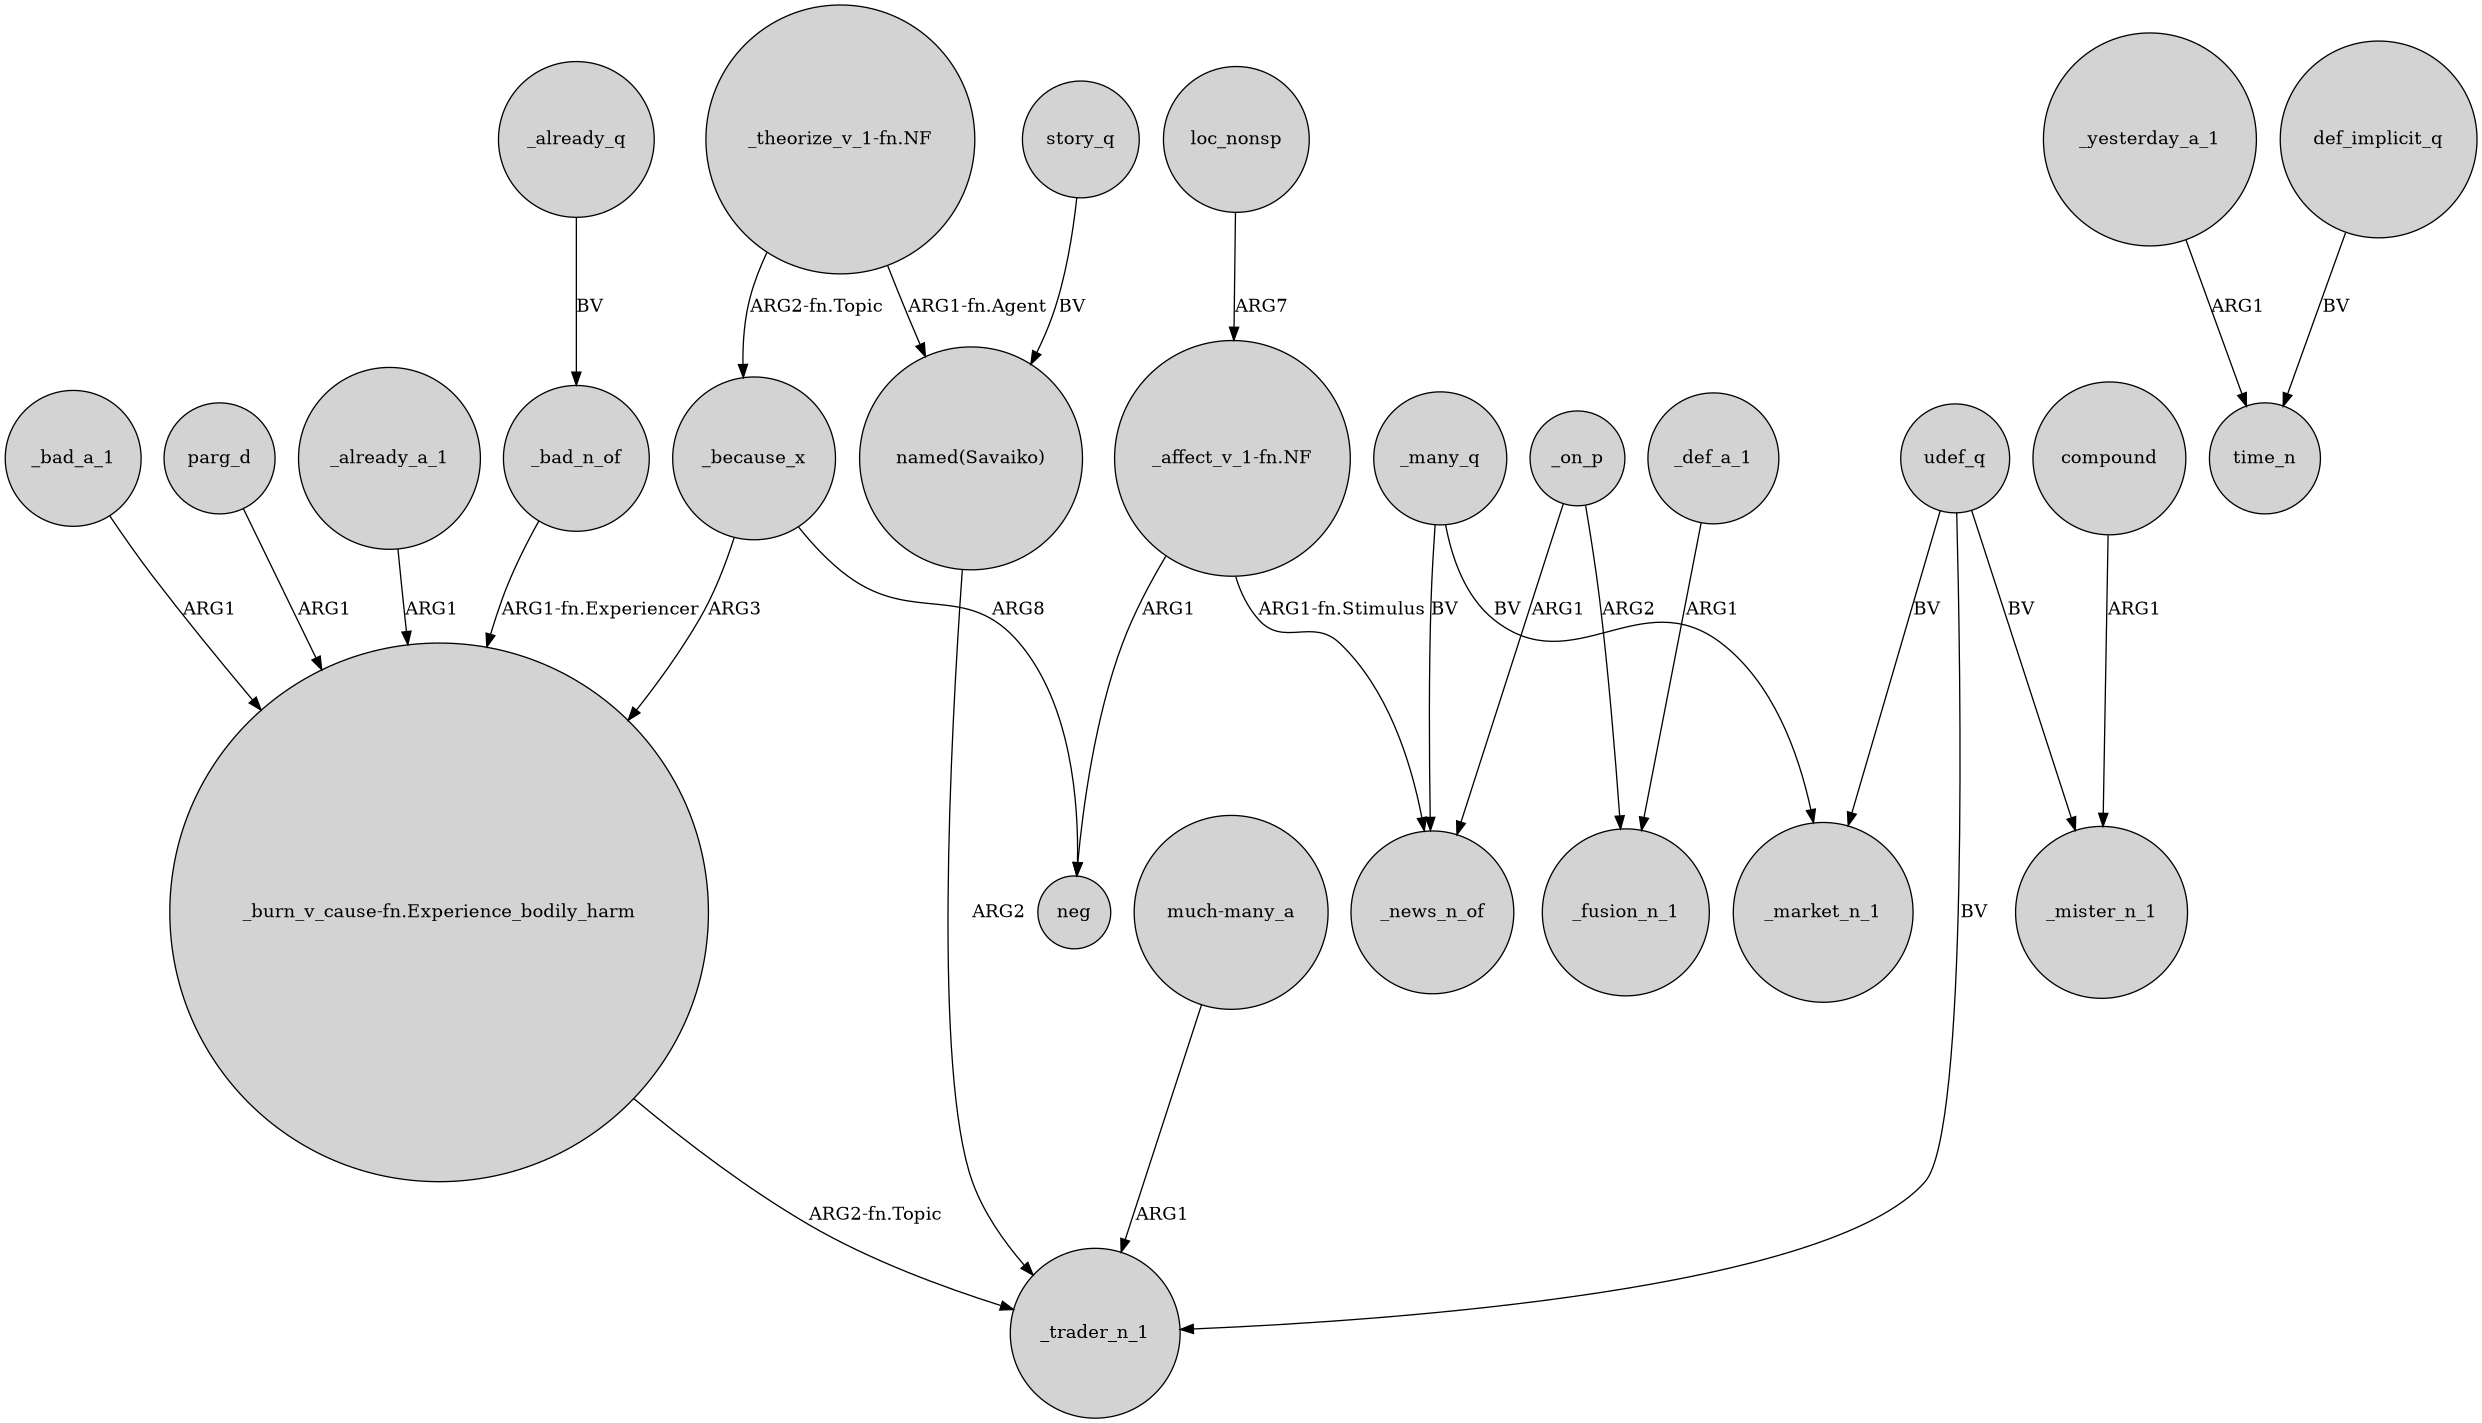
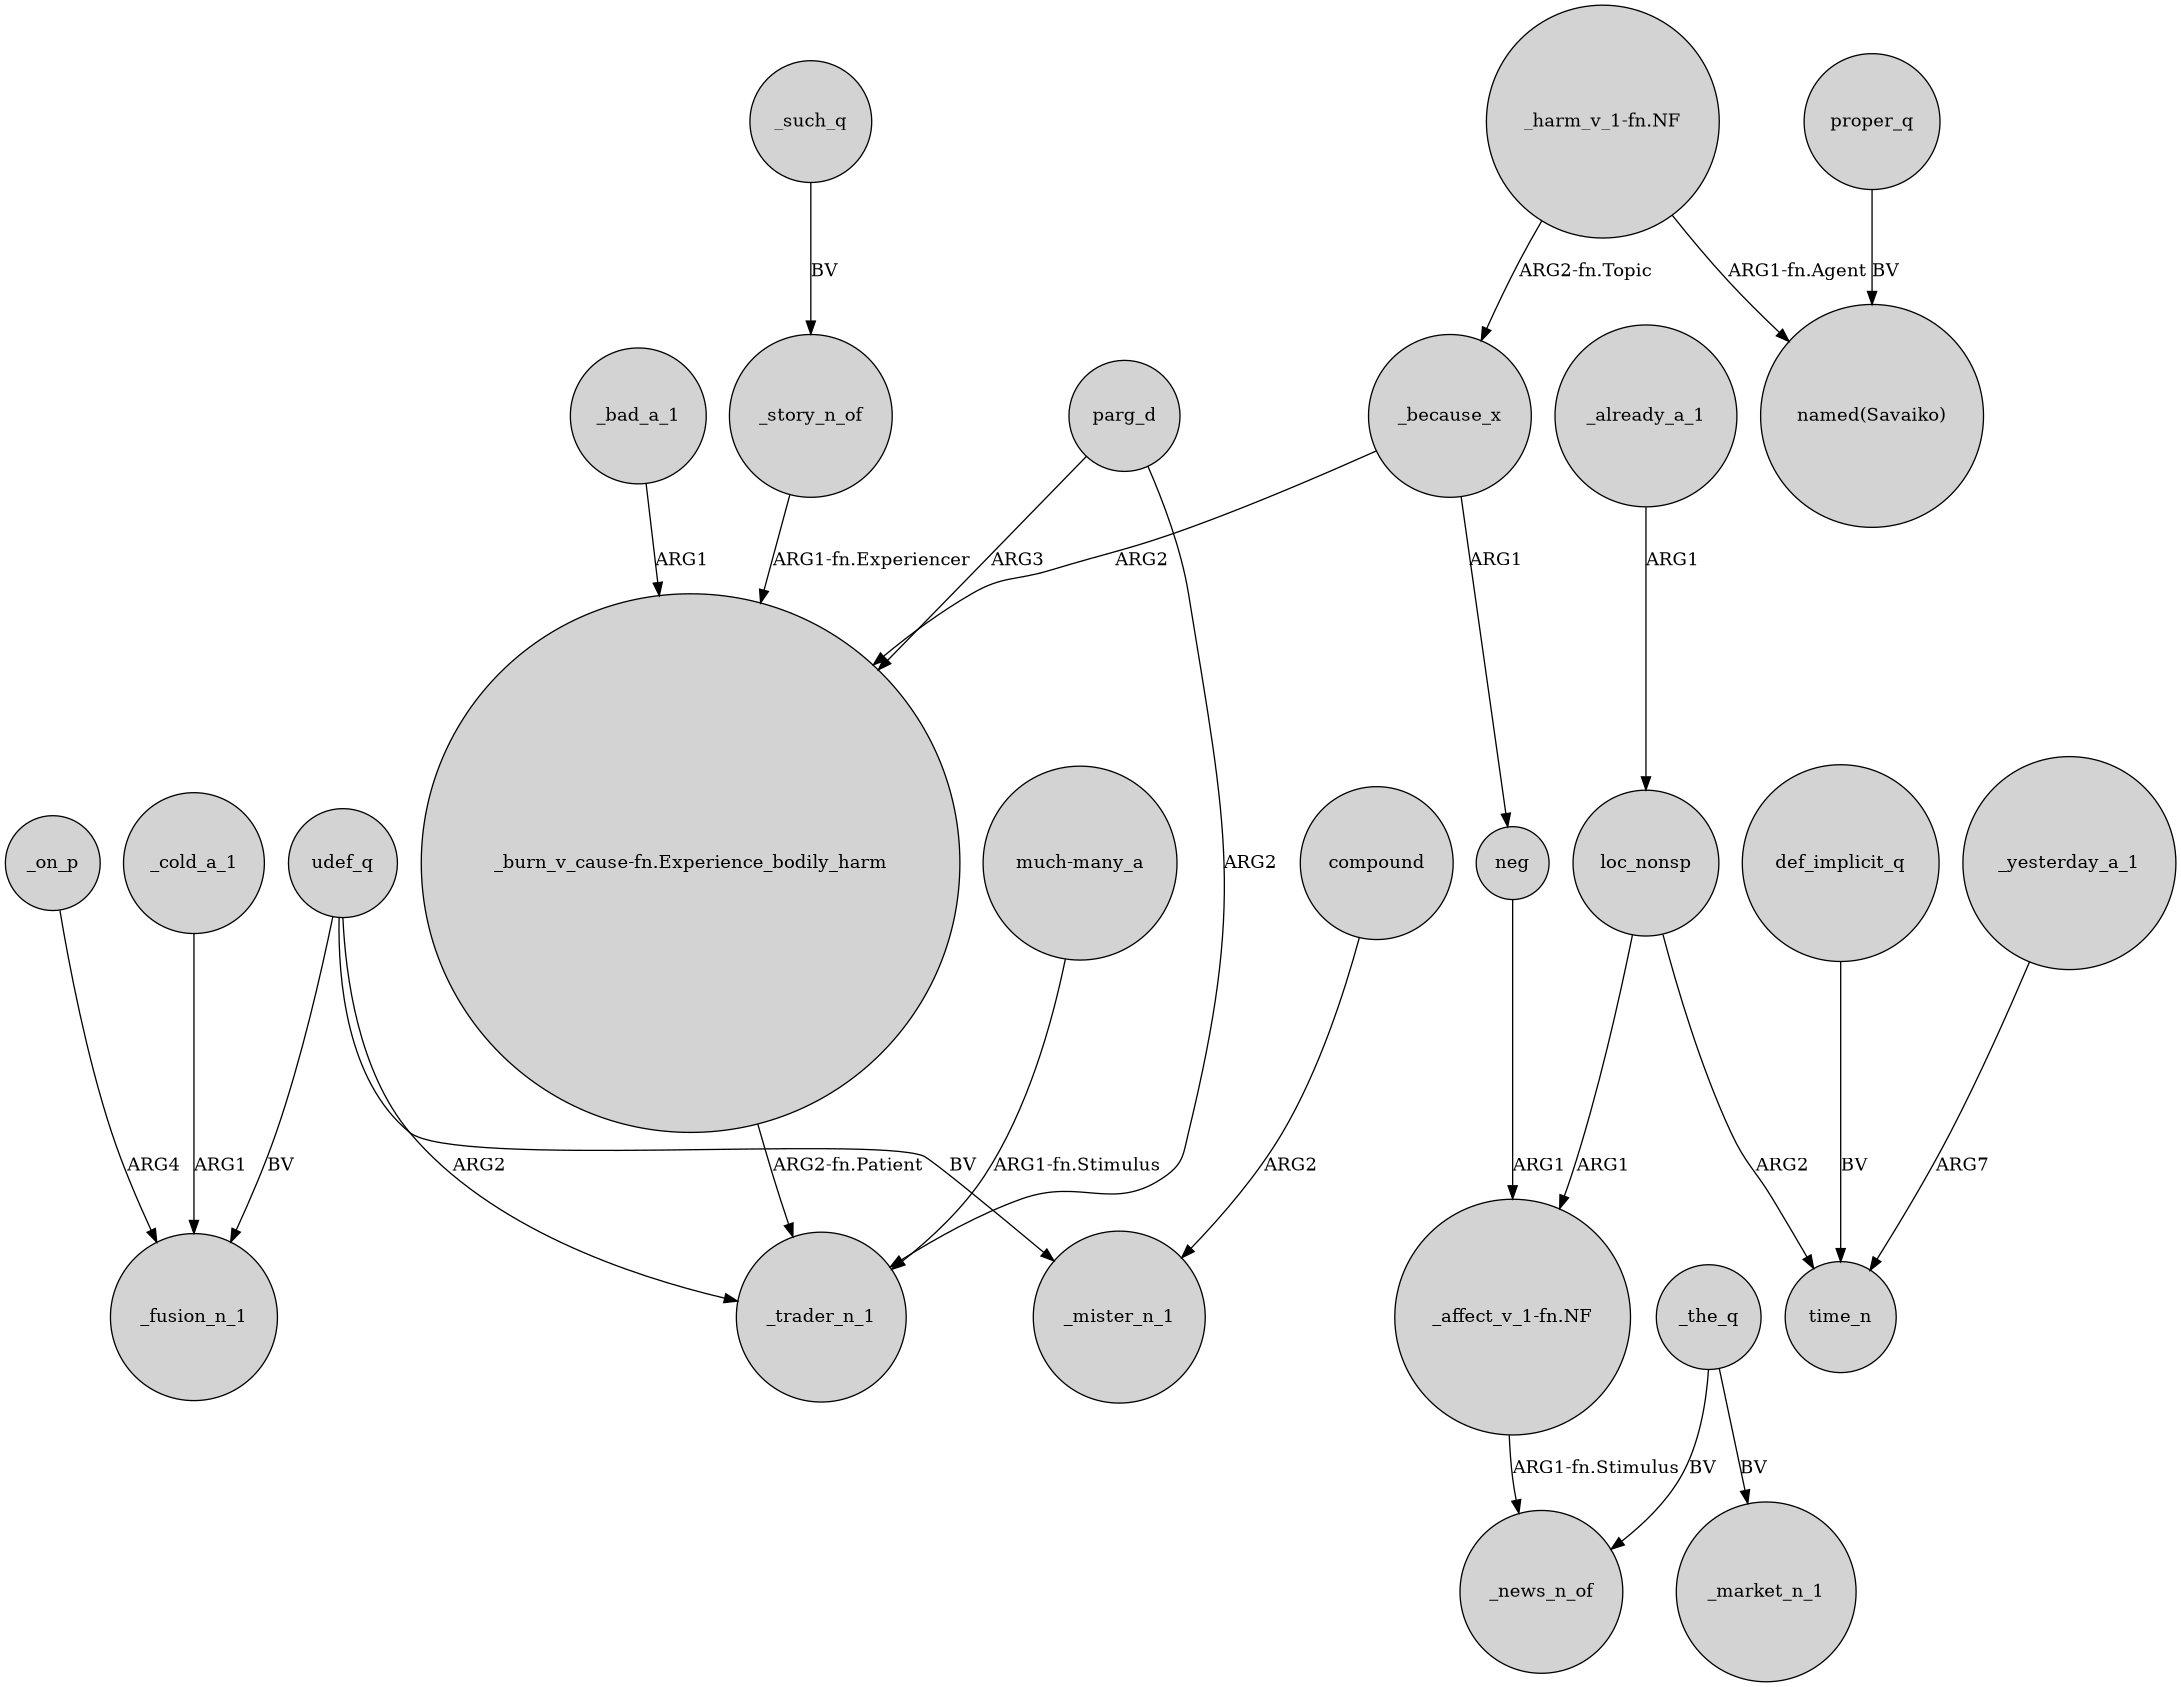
(576, 139) -> (811, 122)
(840, 139) -> (1603, 122)
(1081, 139) -> (1872, 122)
(1262, 307) -> (1603, 1166)
(2238, 307) -> (1963, 1166)
(576, 458) -> (811, 416)
(1440, 458) -> (1709, 1317)
(1713, 458) -> (194, 863)
(402, 590) -> (1646, 642)
(325, 610) -> (1018, 560)
(735, 610) -> (1142, 560)
(1019, 610) -> (1496, 560)
(1629, 610) -> (154, 1166)
(2135, 610) -> (1291, 1166)
(1896, 662) -> (294, 1076)
(1512, 663) -> none
(1104, 704) -> (1513, 1043)
(1974, 912) -> (480, 1166)
(948, 926) -> (1220, 963)
none -> (1718, 1103)
(876, 1215) -> (848, 1166)
(1163, 1215) -> (1077, 1166)
